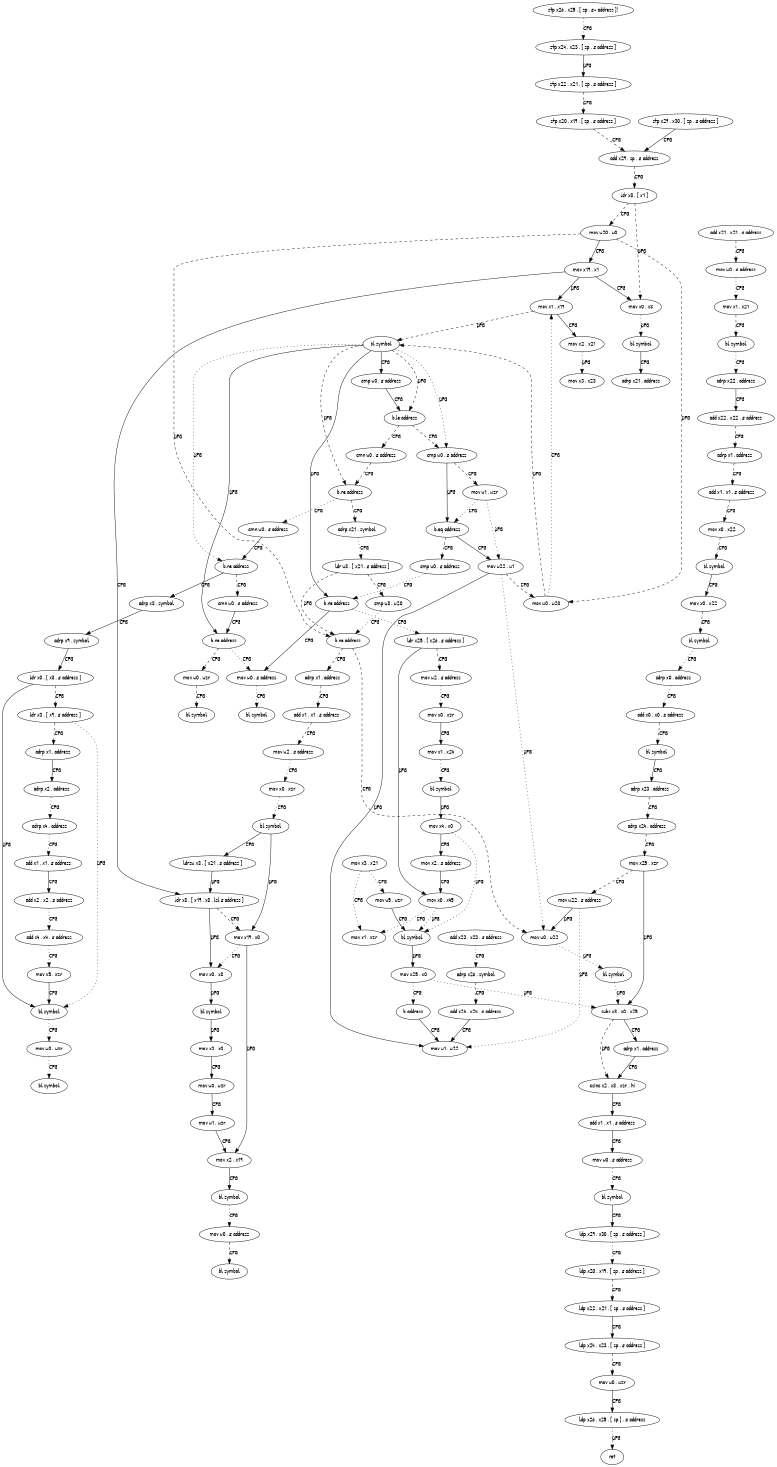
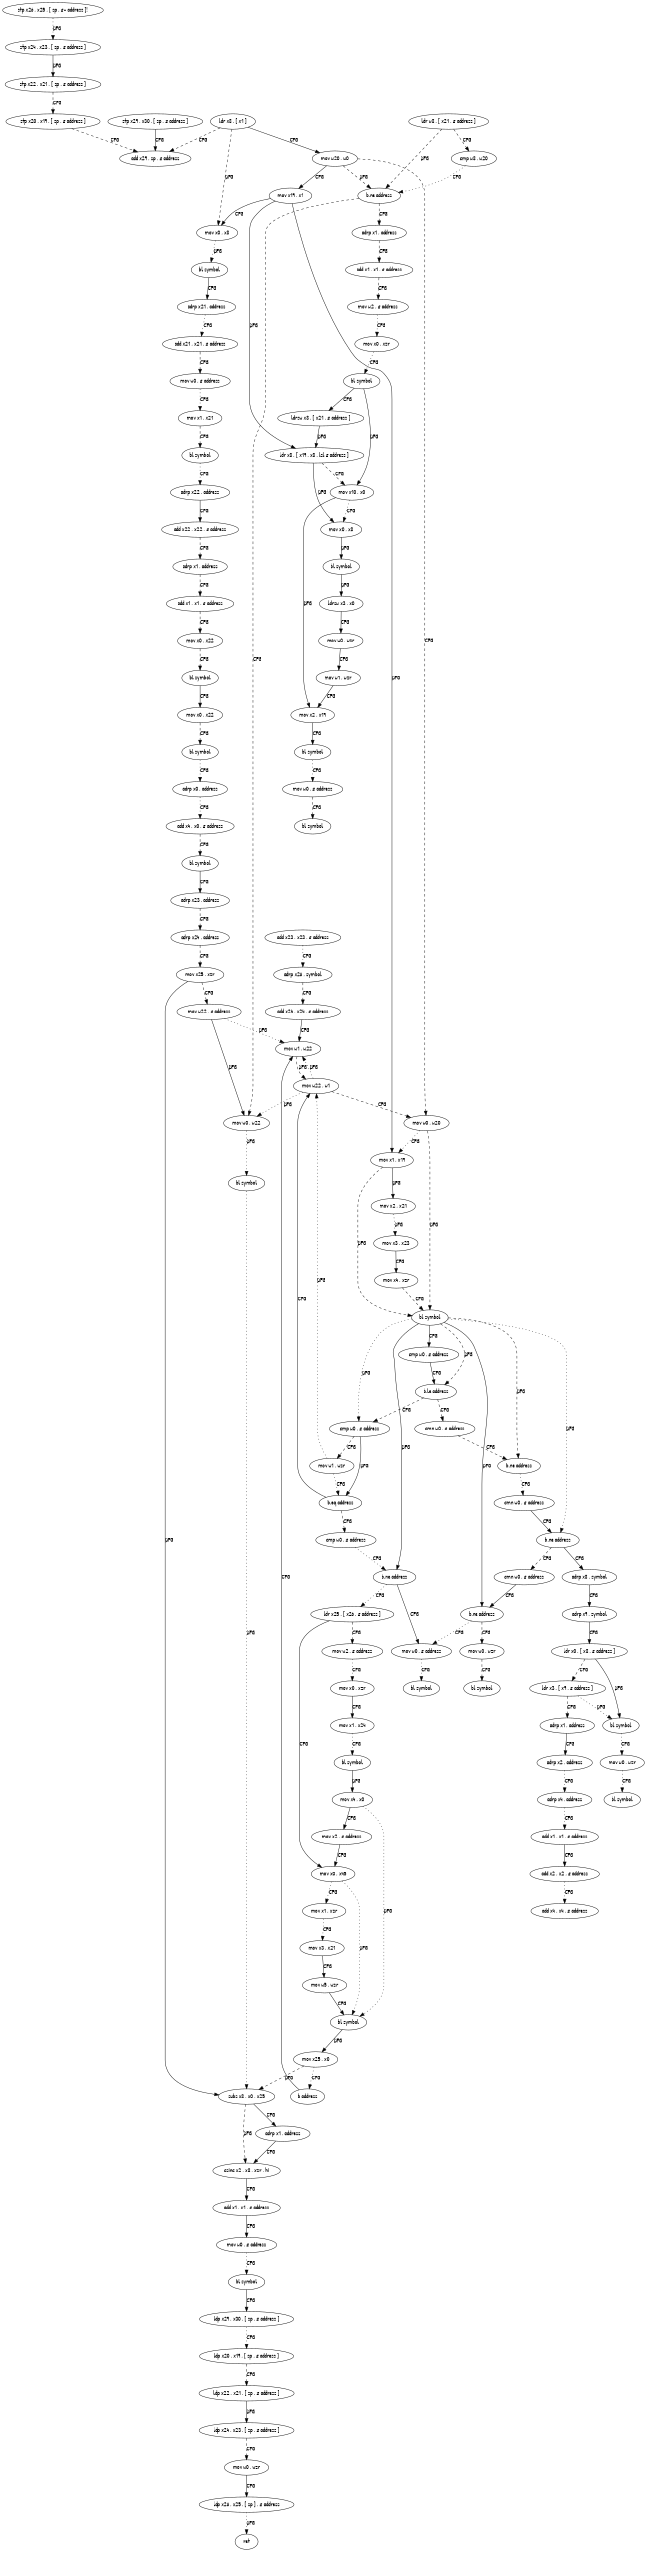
(588, 29) -> (57, 29)
(634, 175) -> (197, 139)
(620, 213) -> (282, 139)
none -> (204, 323)
(573, 326) -> (396, 1183)
(686, 418) -> (429, 641)
(357, 530) -> none
(122, 585) -> (254, 326)
(660, 715) -> (200, 826)
(403, 771) -> (304, 1744)
(366, 815) -> (309, 1069)
(375, 880) -> (323, 1965)
(354, 898) -> (323, 1927)
(247, 938) -> (352, 492)
(49, 975) -> none
(511, 994) -> (283, 2077)
(211, 1049) -> (341, 604)
none -> (297, 1067)
none -> (396, 1280)
(617, 1327) -> (251, 2412)
